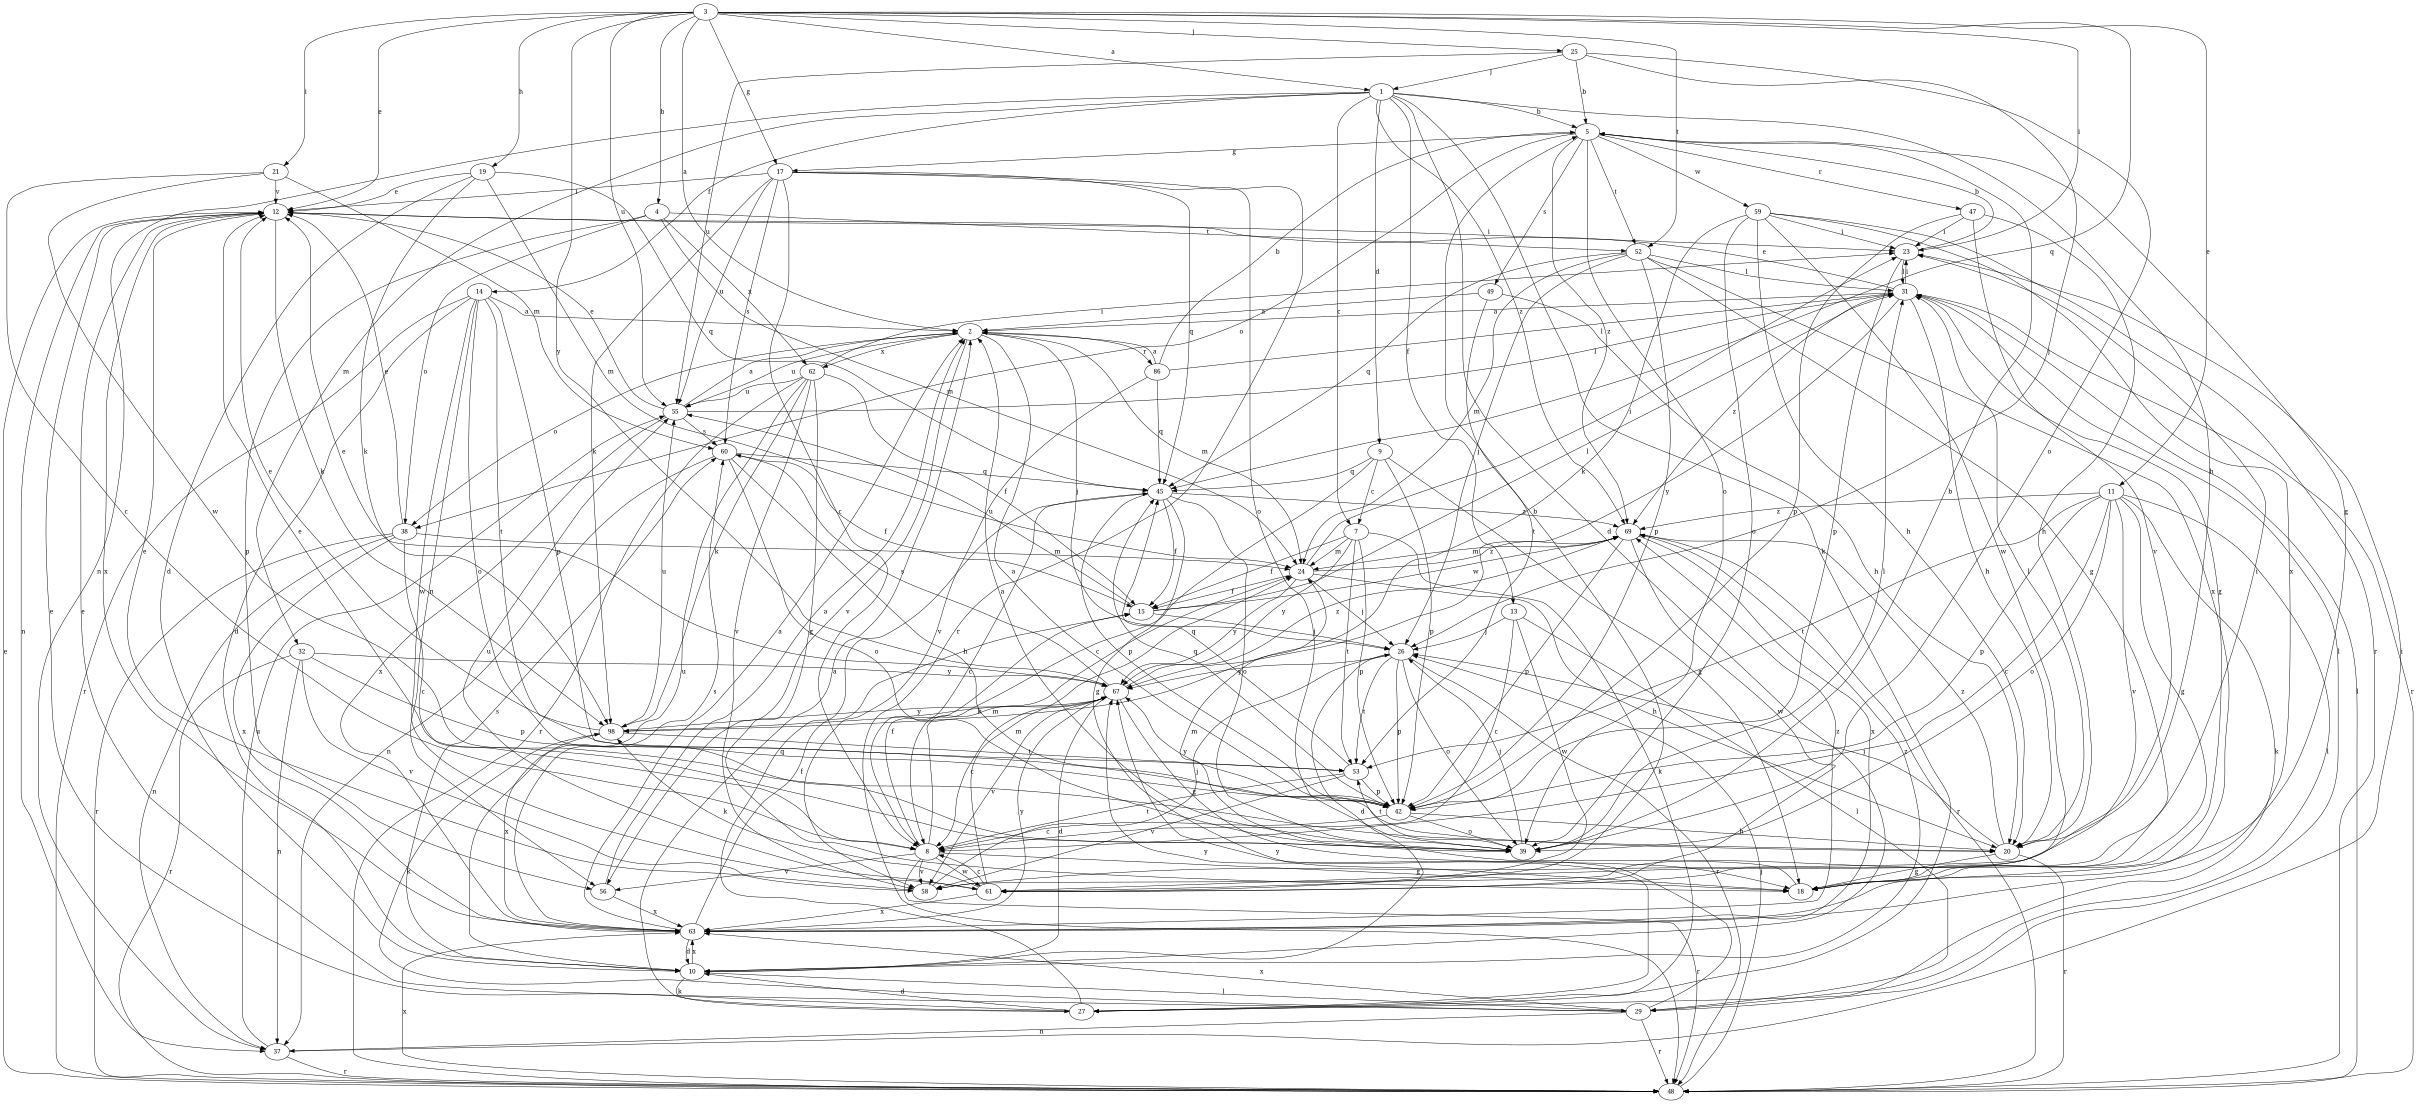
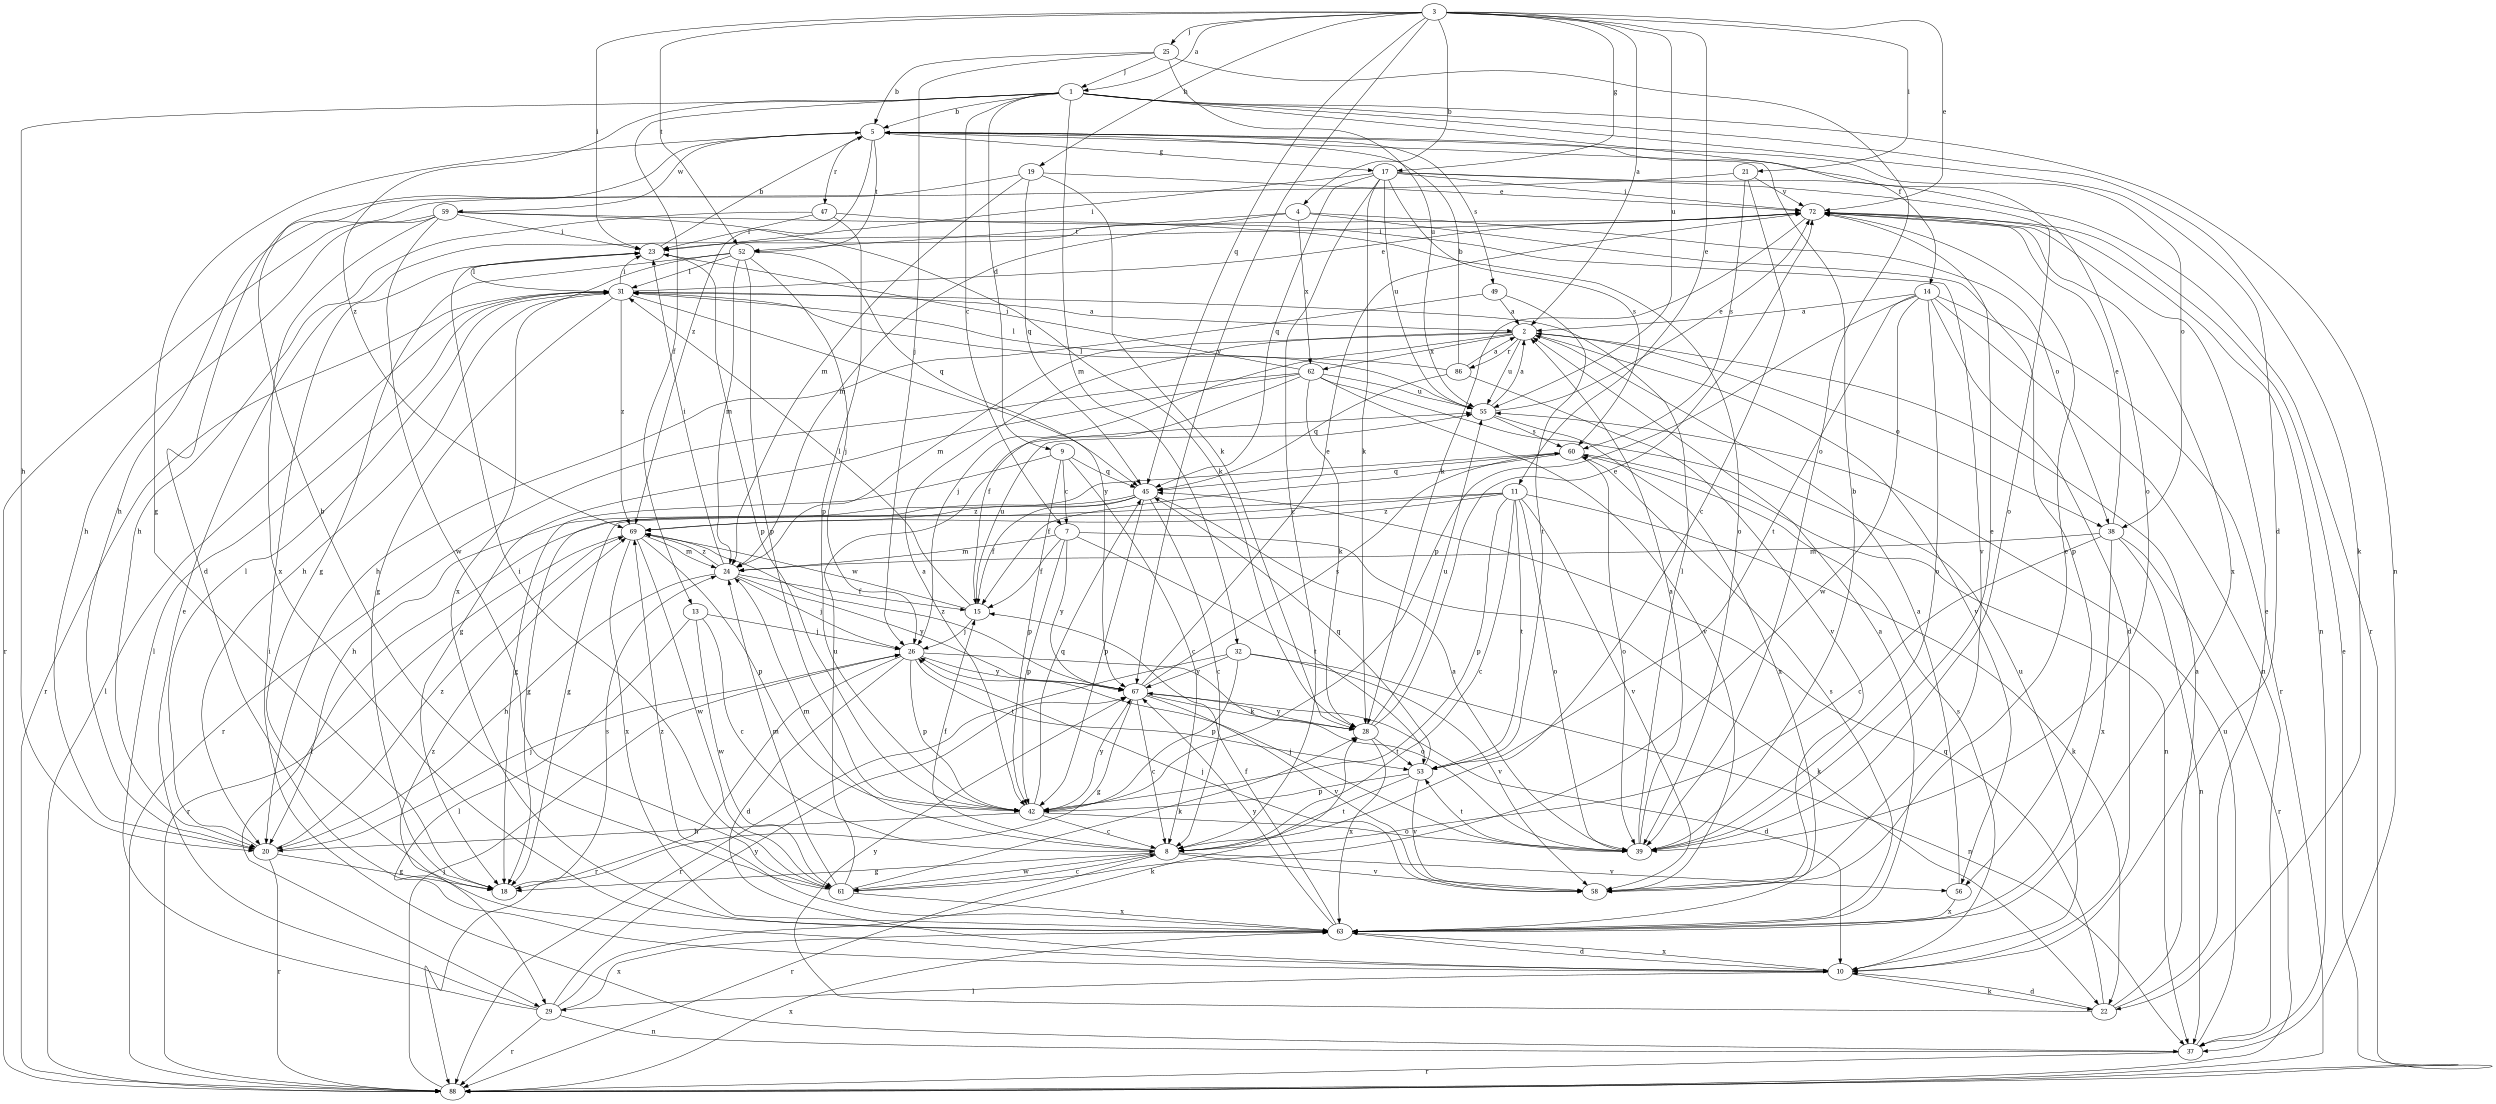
(276, 212) -> (1813, 212)
none -> (1021, 212)
(537, 312) -> (1732, 312)
(215, 512) -> (120, 512)
(422, 634) -> (2244, 637)
(1245, 672) -> (1454, 672)
(611, 732) -> (1366, 732)
(1194, 732) -> (608, 732)
(1082, 1012) -> (2104, 1012)
(1671, 1092) -> (453, 1092)
